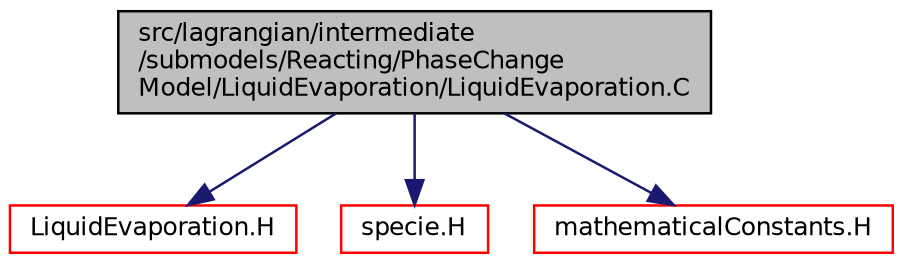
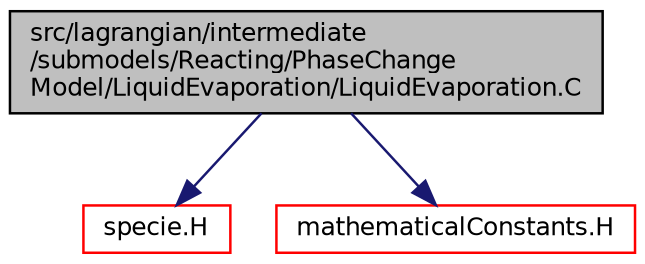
(153, 229) -> none
